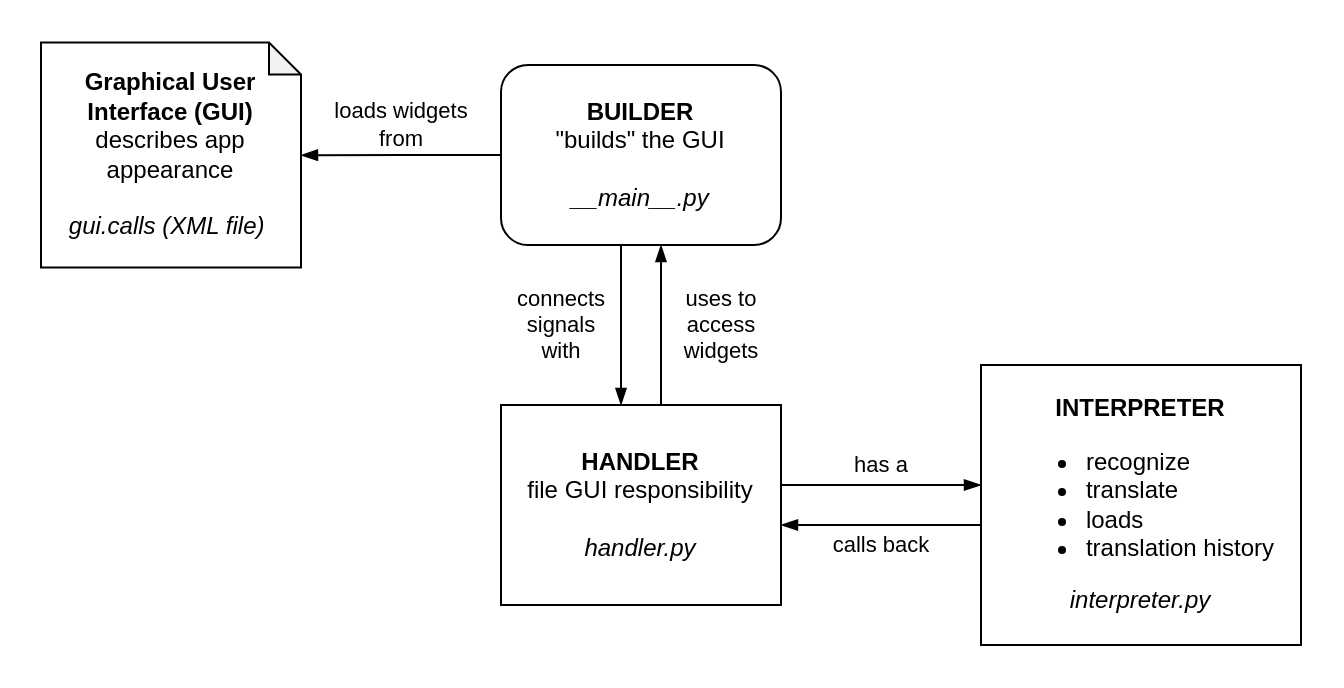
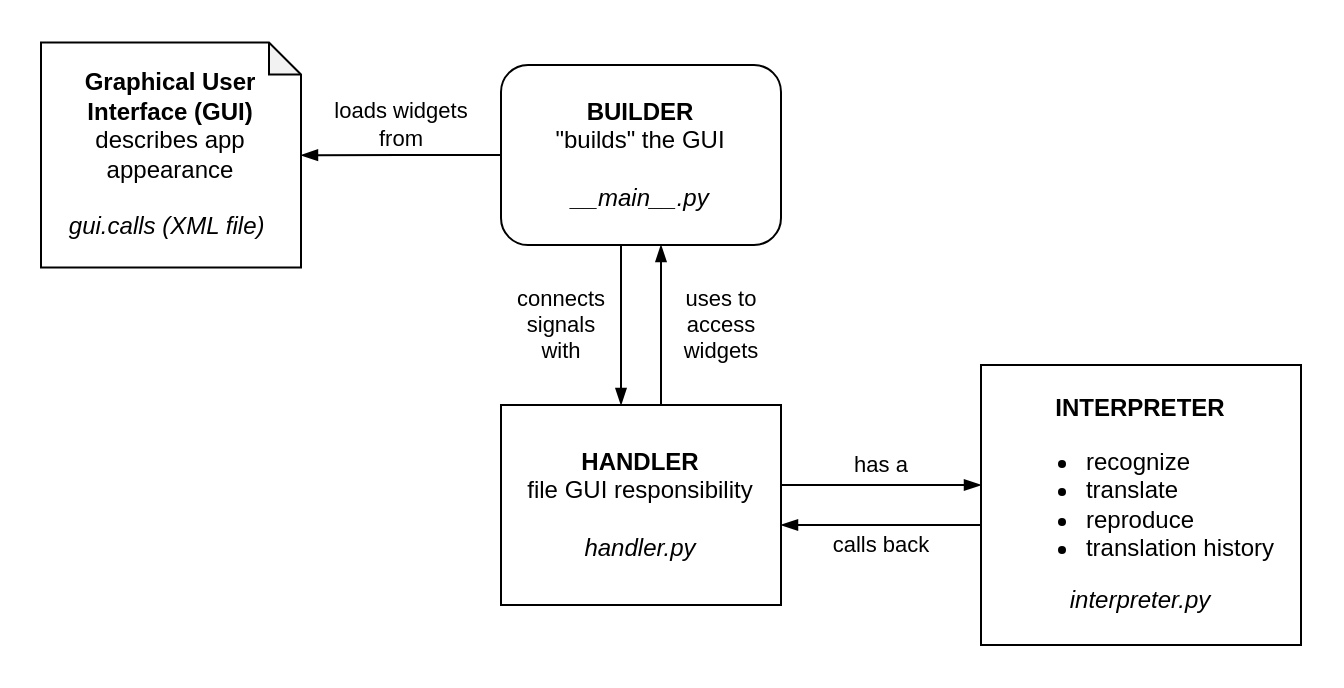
(1141, 505) -> (1141, 505)
